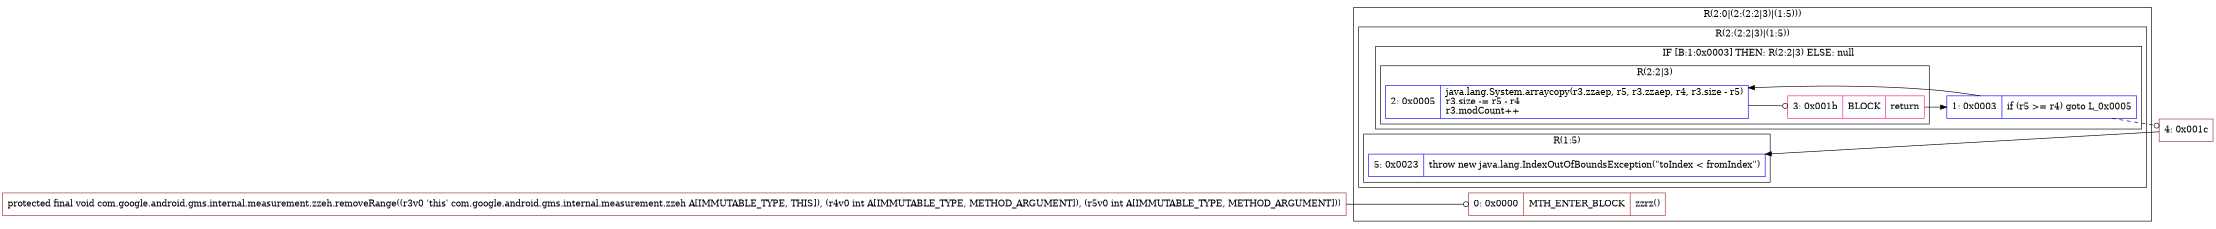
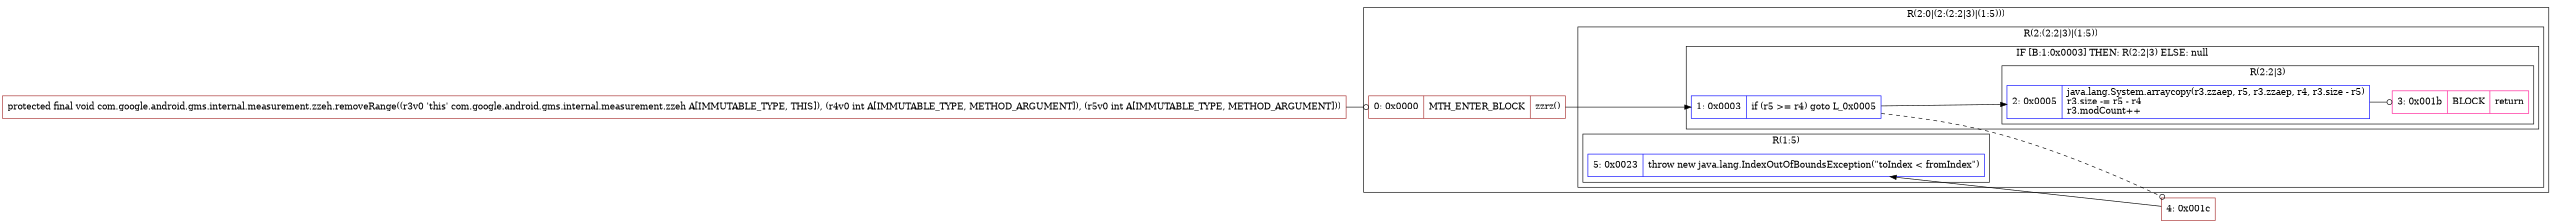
(1933, 107) -> (1625, 107)
